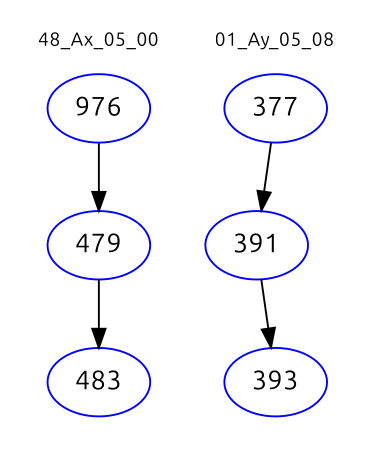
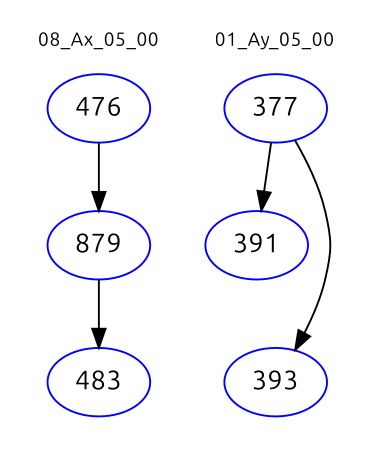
(99, 41) -> (99, 41)
(276, 41) -> (276, 41)
(99, 108) -> (99, 108)
(99, 245) -> (99, 245)
(265, 304) -> (330, 236)
